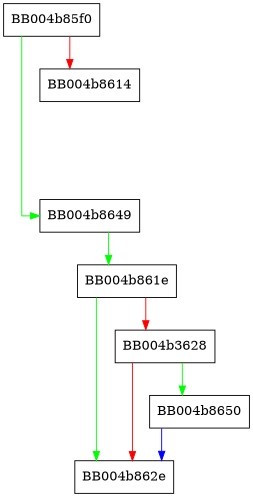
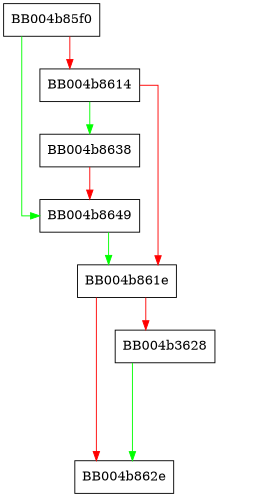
none -> (90, 151)
none -> (158, 161)
(96, 375) -> (96, 375)
(132, 407) -> (132, 407)
(200, 412) -> none
